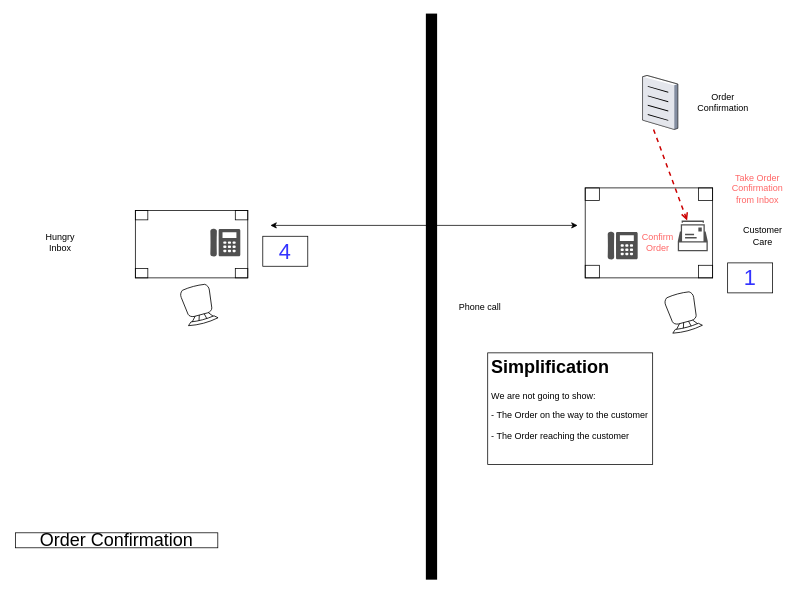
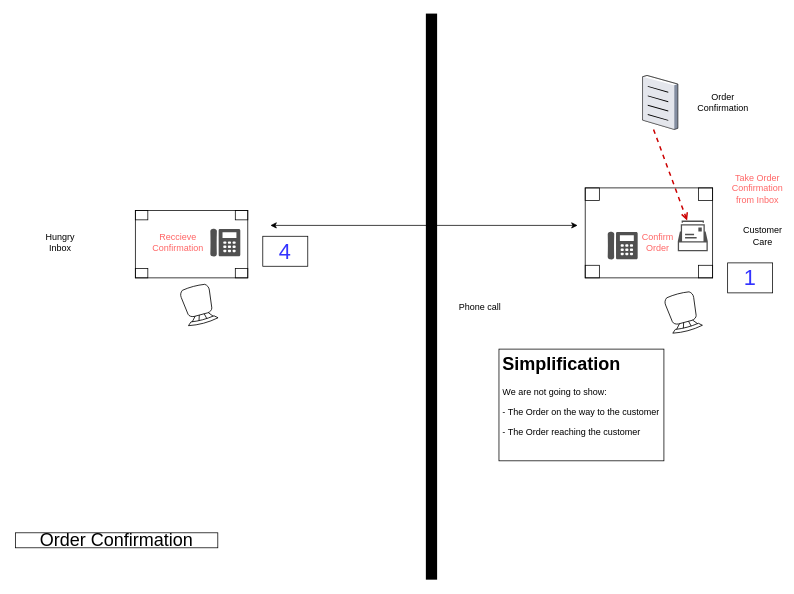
none -> (178, 242)
(570, 409) -> (582, 405)
